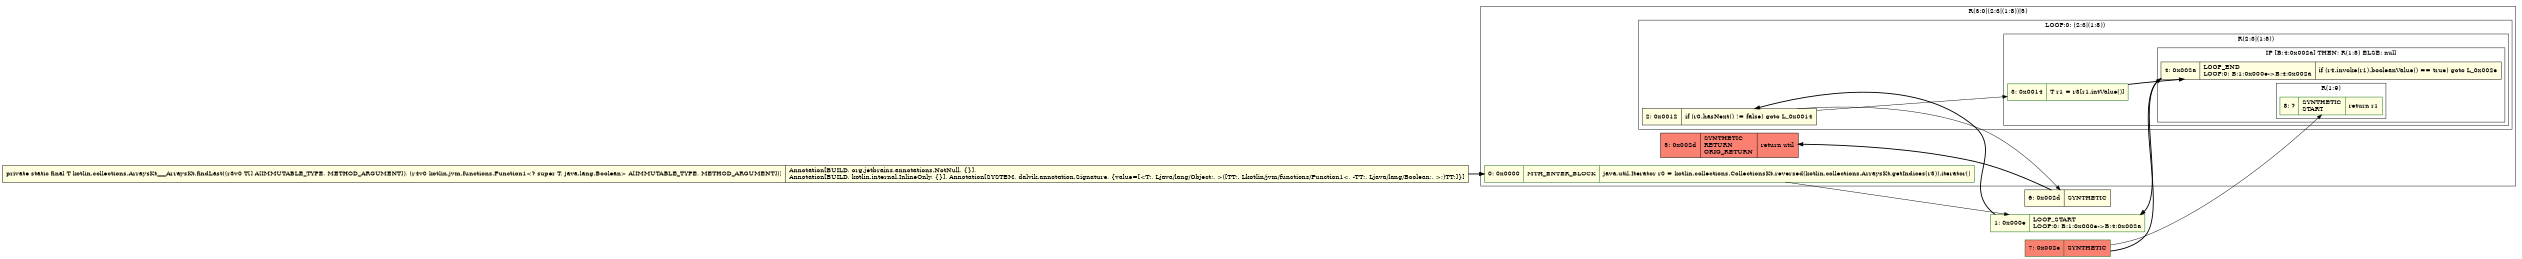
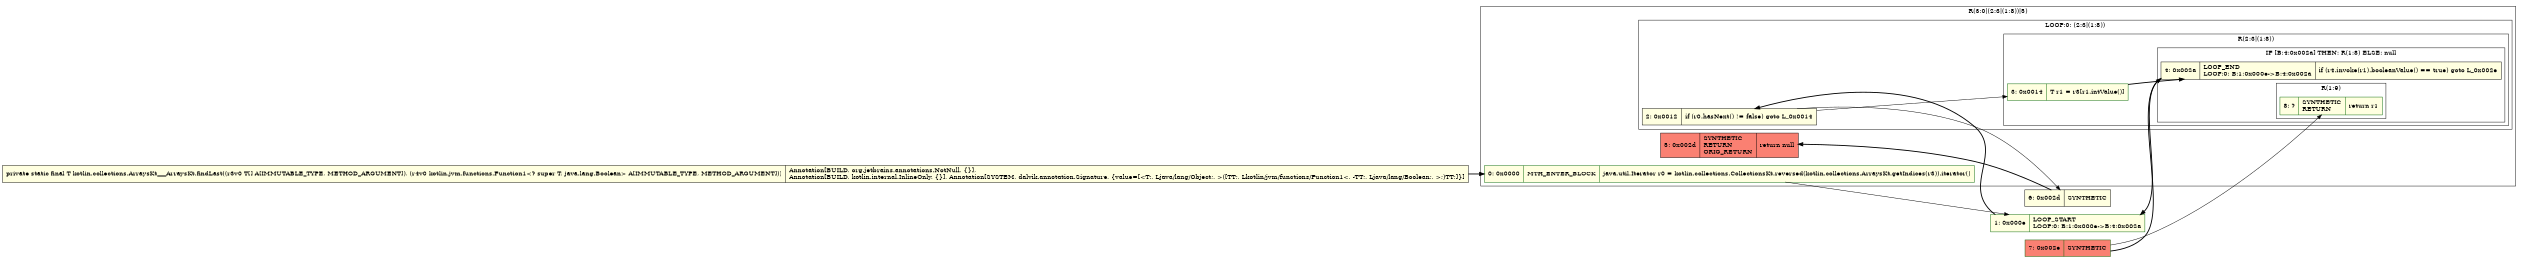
(2313, 109) -> (2317, 109)
(1777, 145) -> (1777, 145)
